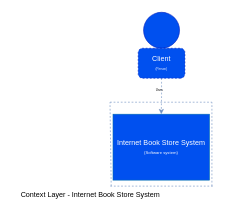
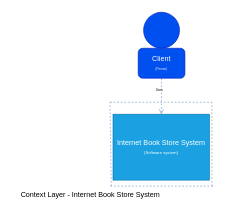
(162, 63) -> (162, 63)
(161, 108) -> (161, 110)
(161, 147) -> (161, 147)
